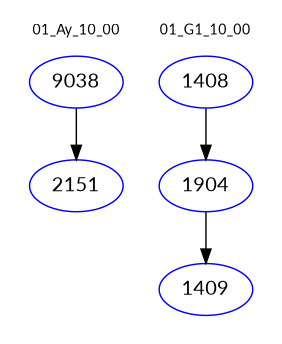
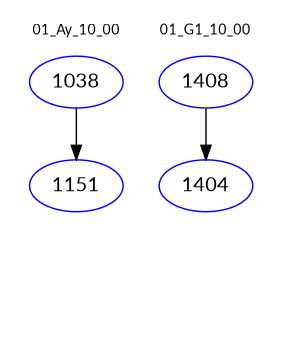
(76, 82) -> (76, 82)
(76, 186) -> (76, 186)
(206, 186) -> (206, 186)
(206, 289) -> none
